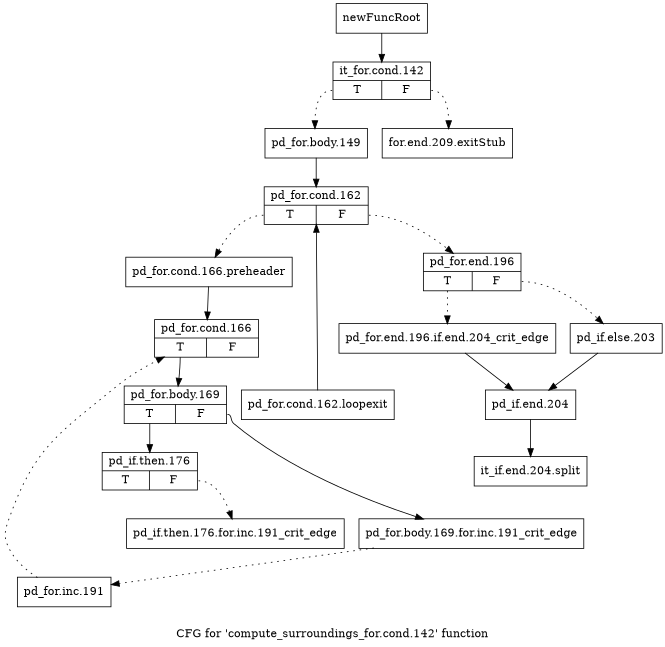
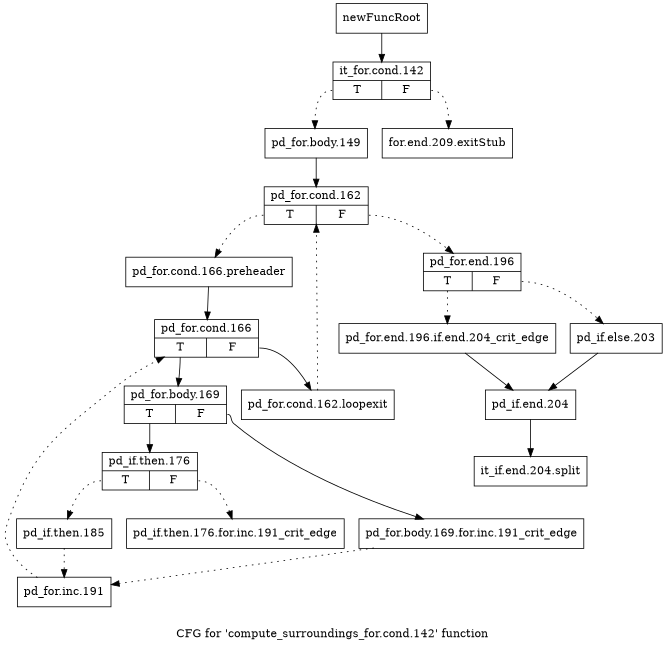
(317, 311) -> (317, 311)
none -> (287, 360)
none -> (64, 534)
